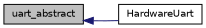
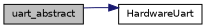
(106, 21) -> (96, 8)
